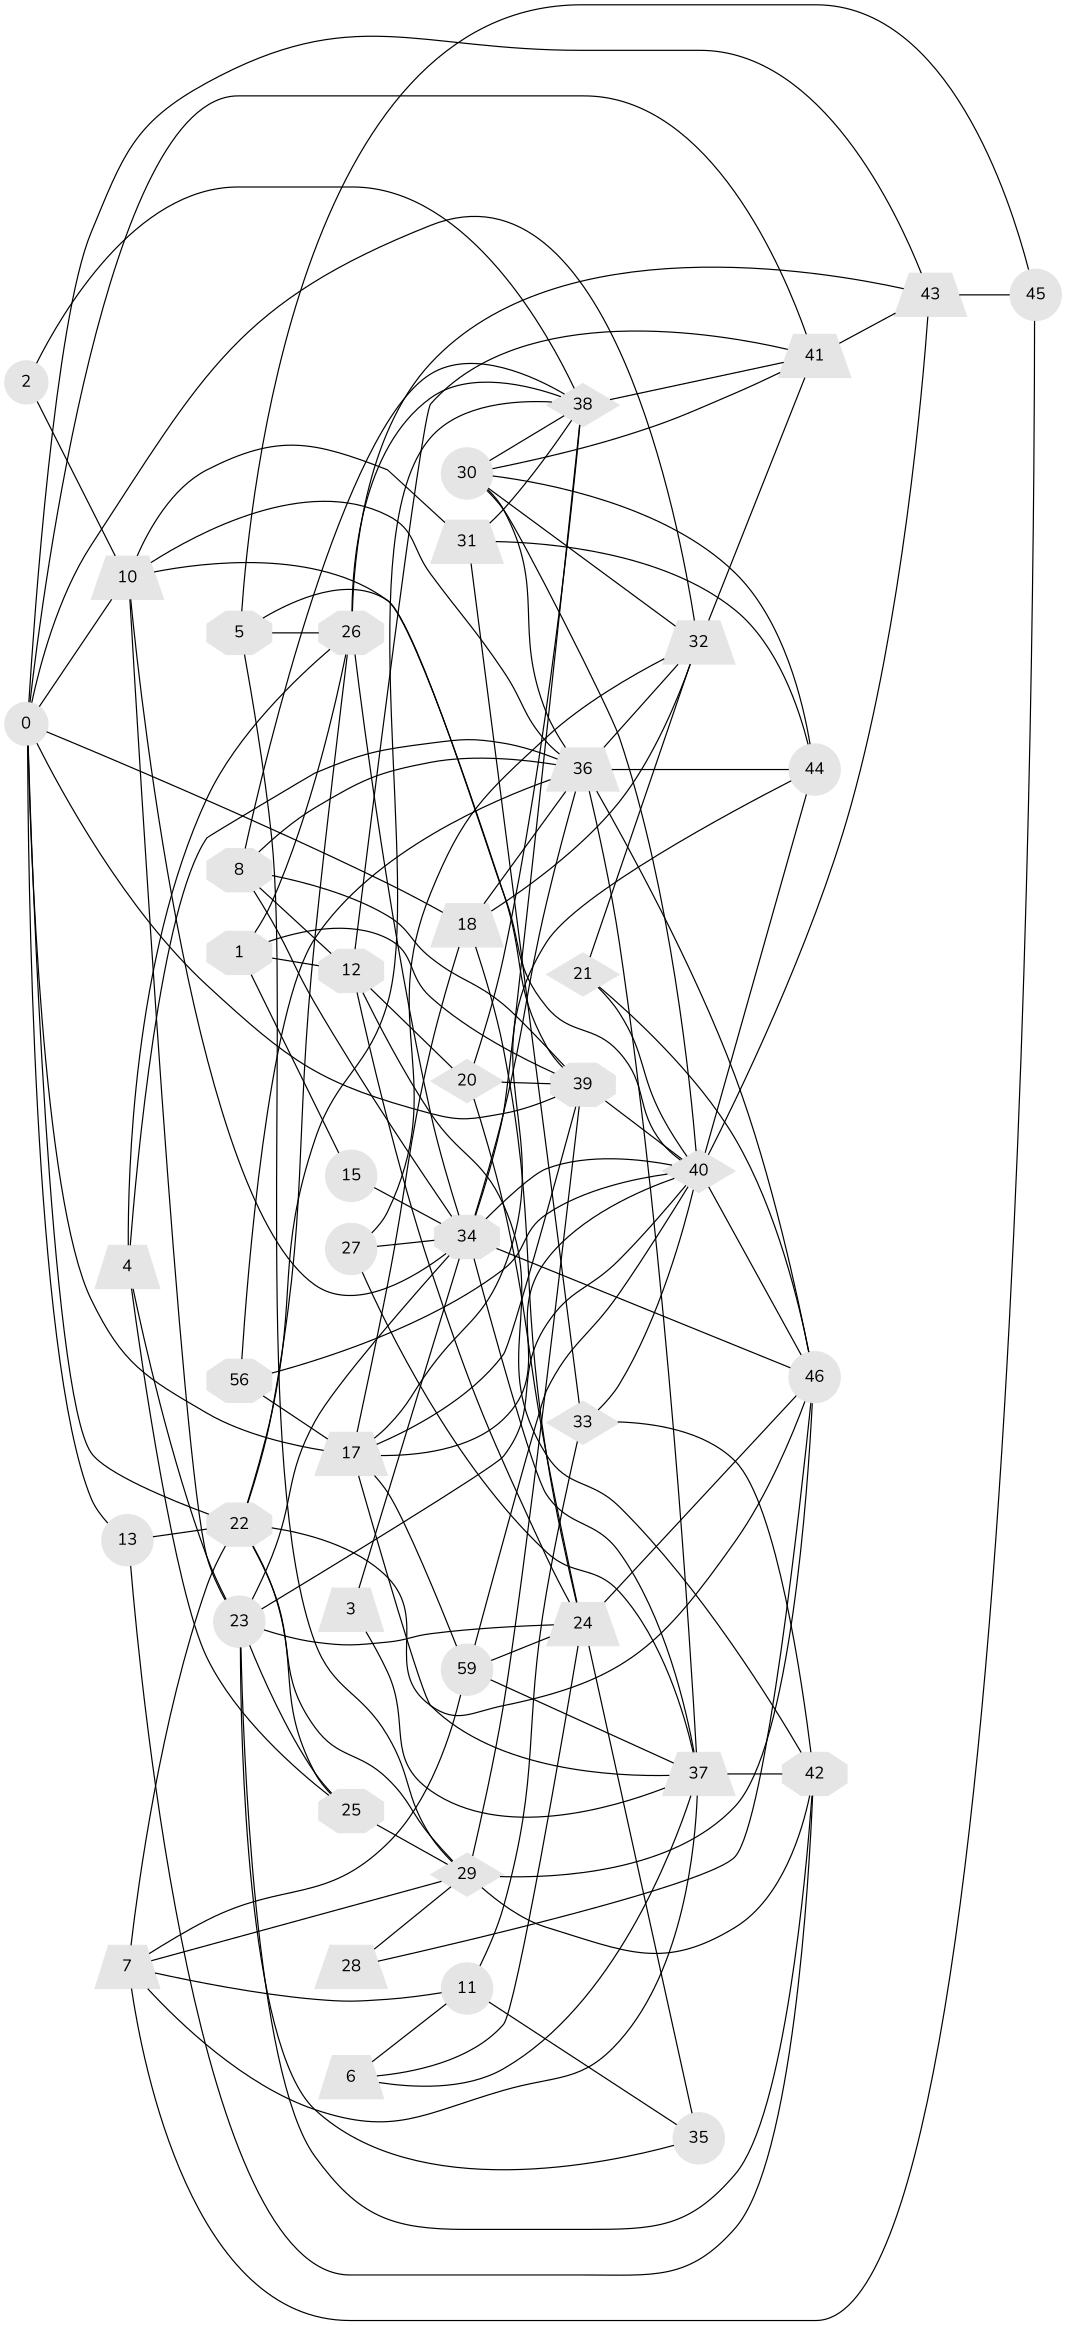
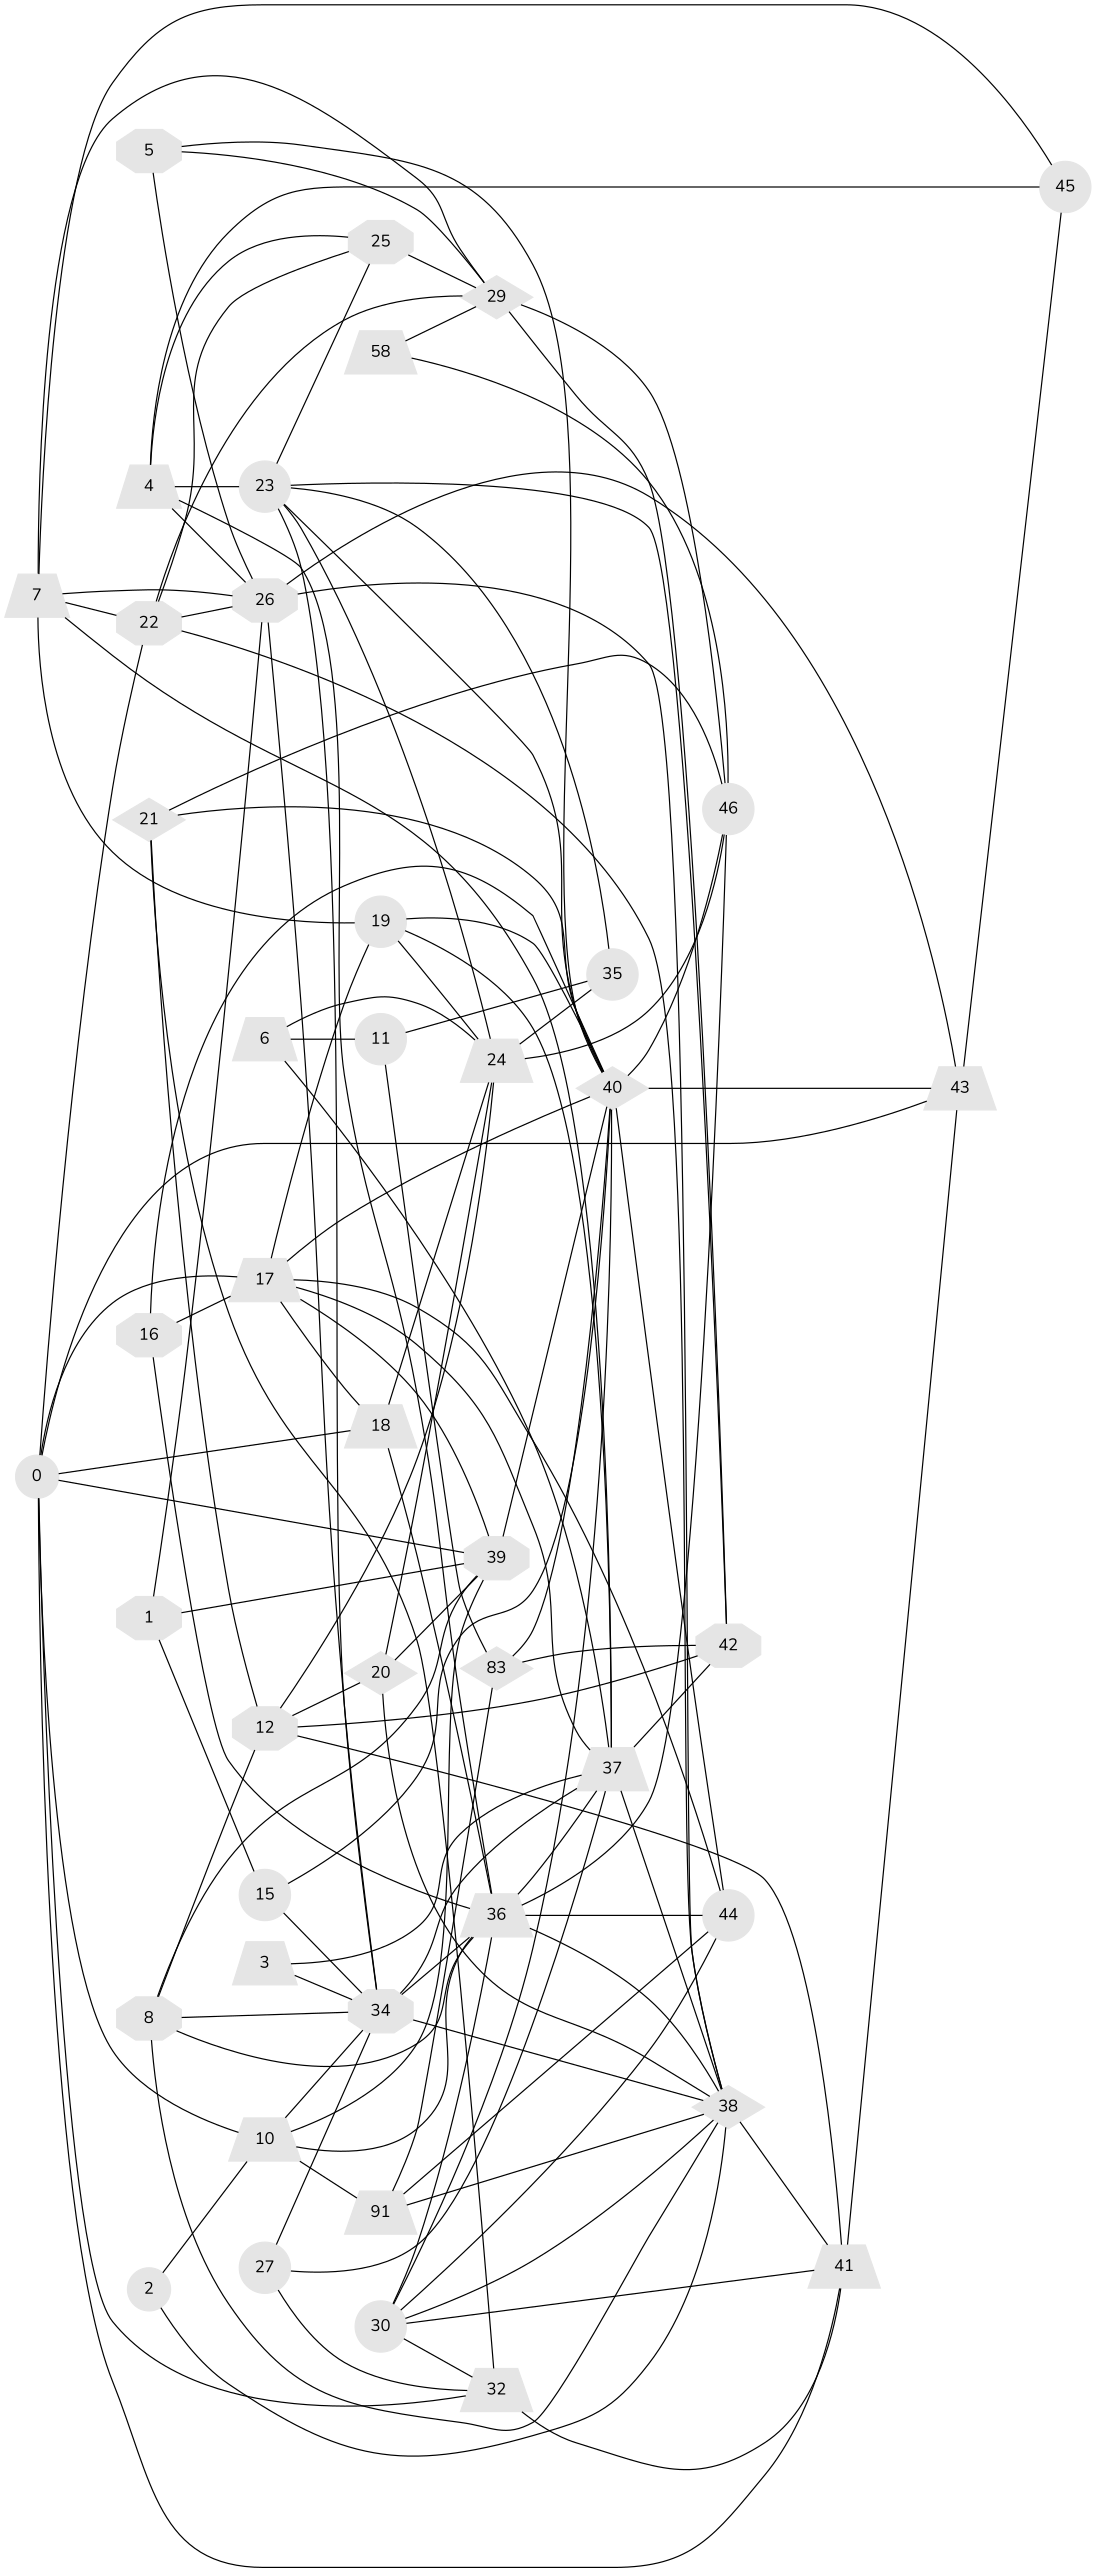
(504, 22) -> (502, 187)
(467, 542) -> (381, 2213)
(641, 706) -> (645, 1996)
(615, 807) -> none
(295, 962) -> (183, 1254)
(162, 1102) -> none
(585, 1160) -> (531, 1593)
(643, 1308) -> none
(239, 1381) -> (149, 1335)
(583, 1423) -> (497, 1668)
(532, 1501) -> none
(127, 1540) -> none
(467, 1670) -> (381, 922)
(555, 1693) -> none
none -> (671, 1940)
(351, 1967) -> (381, 352)
(298, 1998) -> (148, 590)
